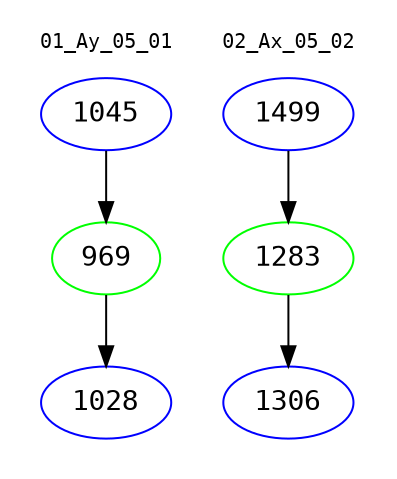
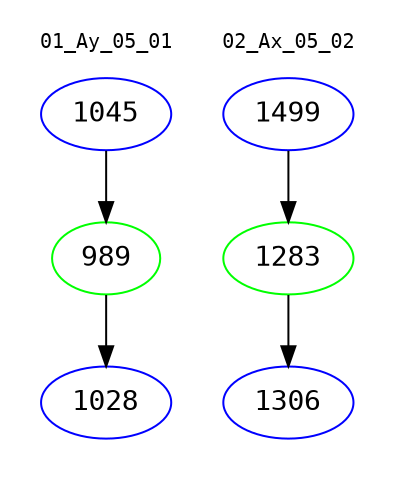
(106, 258) -> (106, 258)
